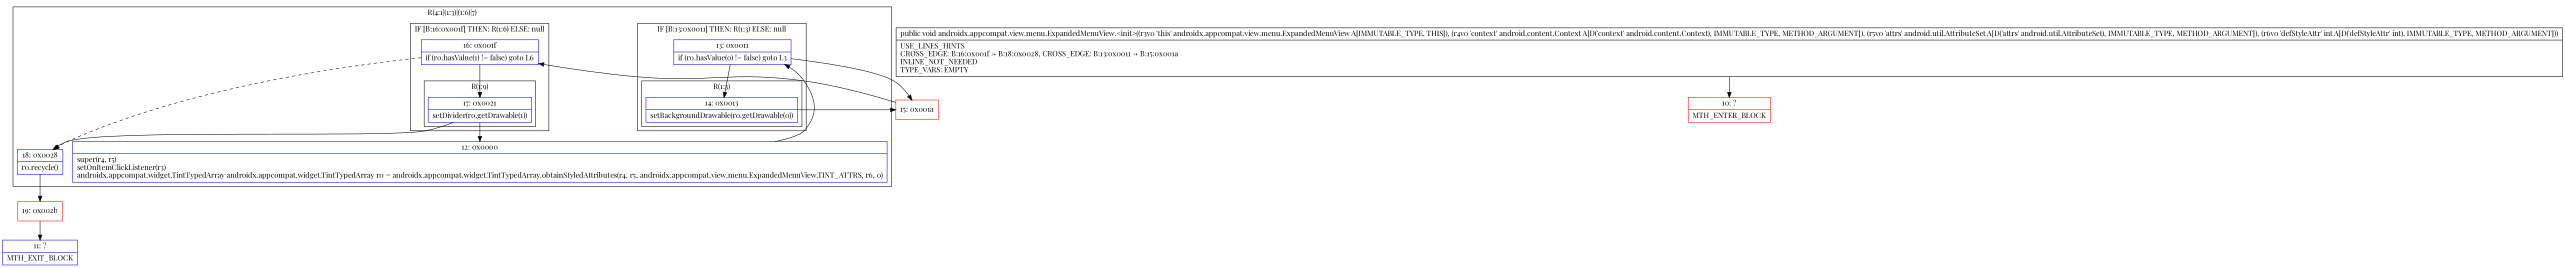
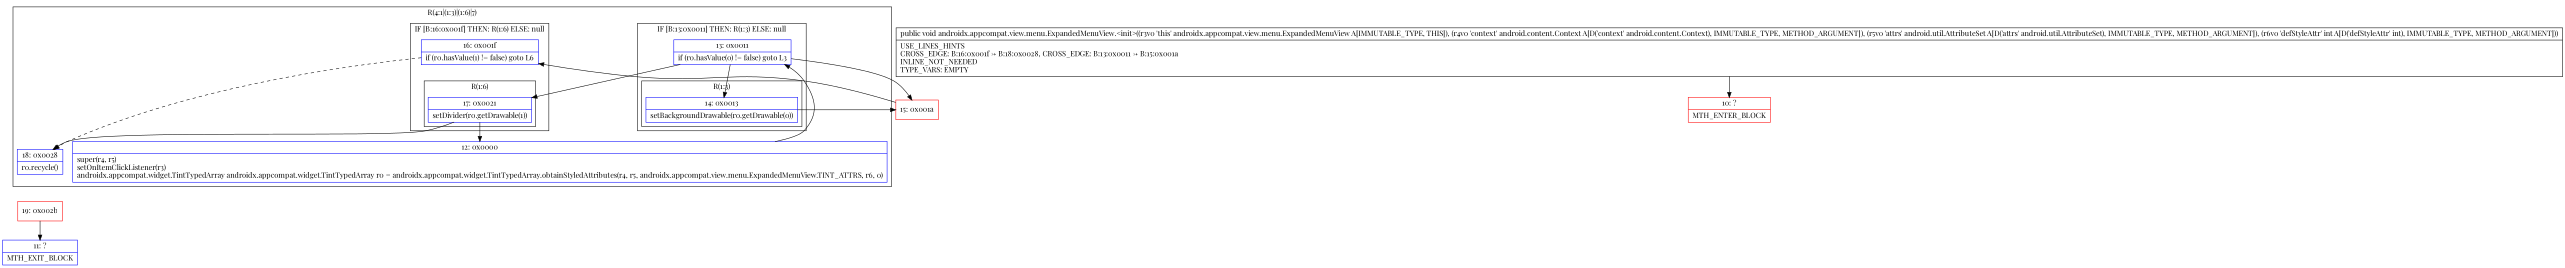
(480, 78) -> (609, 80)
(480, 87) -> (480, 87)
(40, 183) -> none
